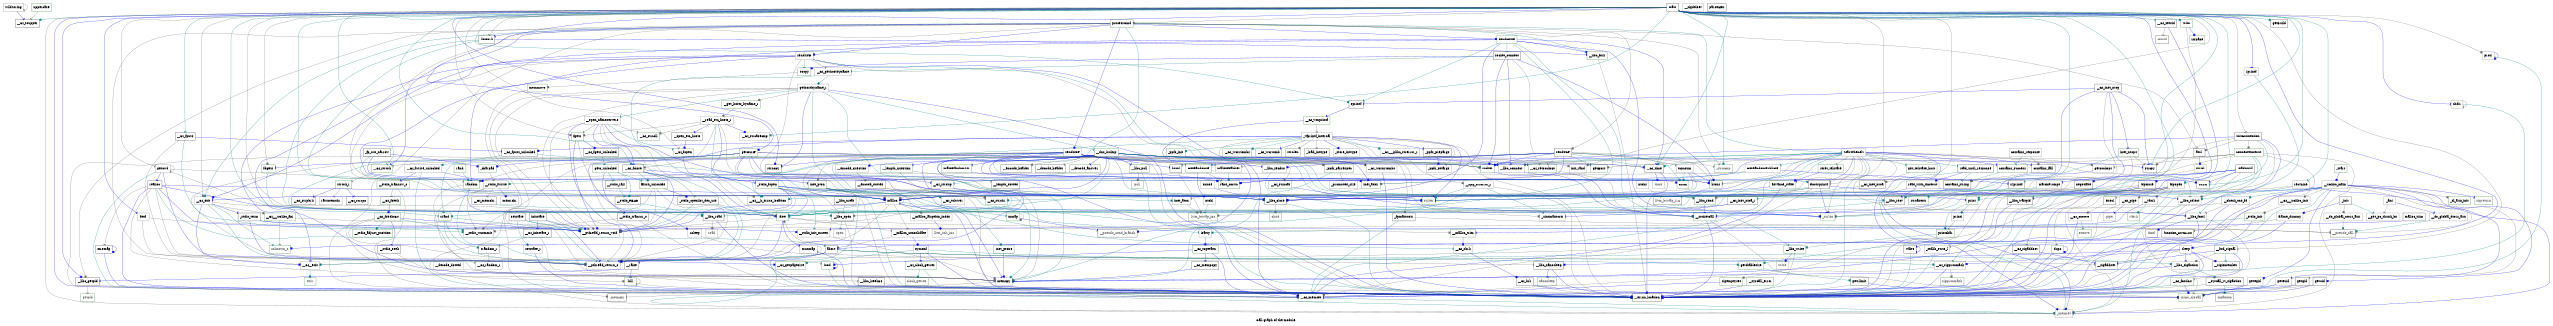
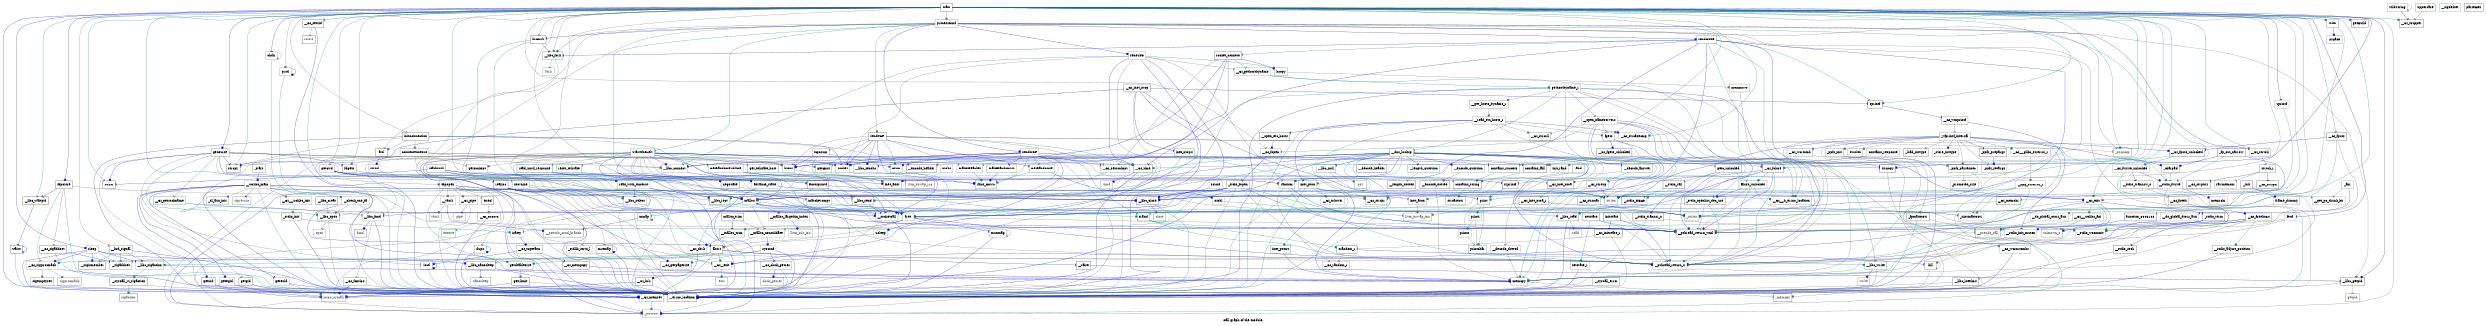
none -> (737, 9)
none -> (549, 72)
(1237, 152) -> none
(1684, 157) -> (658, 160)
(1176, 169) -> none
none -> (1527, 185)
(1737, 195) -> (1527, 190)
(1803, 196) -> (669, 139)
none -> (169, 201)
(890, 216) -> (1593, 177)
(317, 221) -> none
none -> (749, 225)
none -> (1465, 233)
(801, 241) -> (814, 237)
(631, 272) -> (1640, 255)
(919, 272) -> (775, 272)
(2129, 283) -> (1463, 294)
